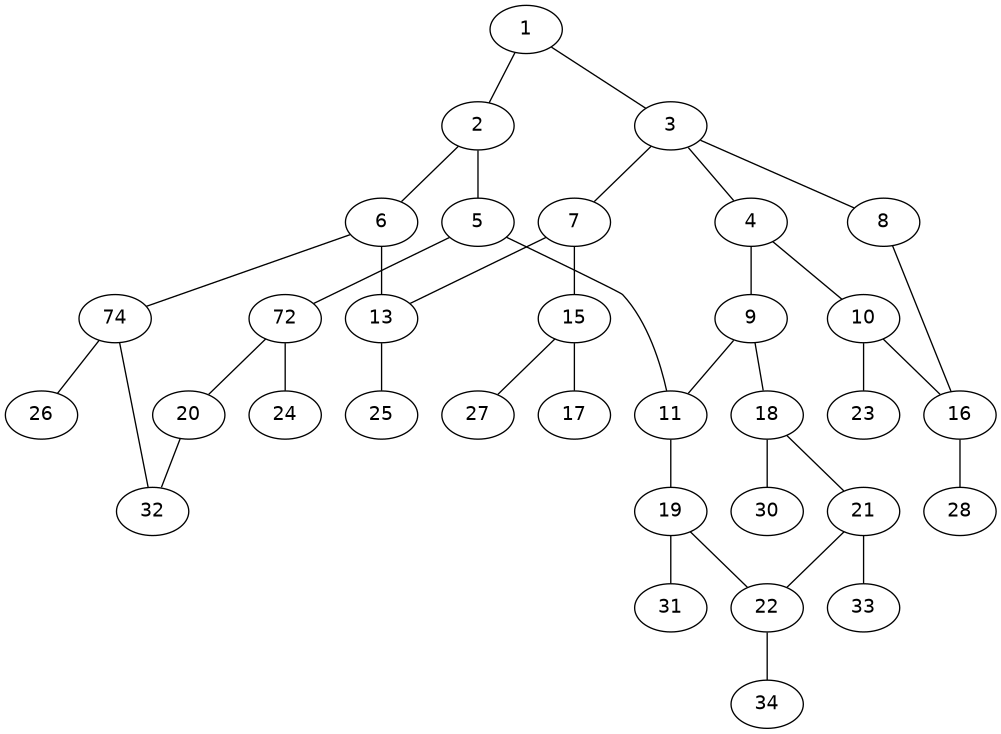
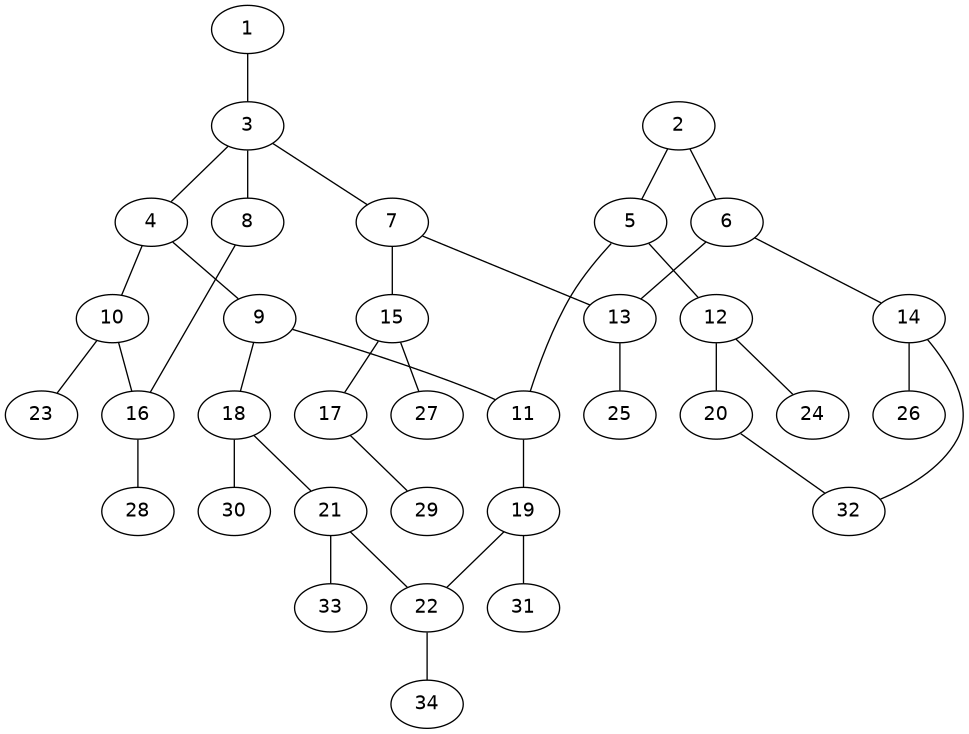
(502, 78) -> none
(115, 319) -> (909, 319)
(285, 319) -> (716, 319)
none -> (427, 511)
